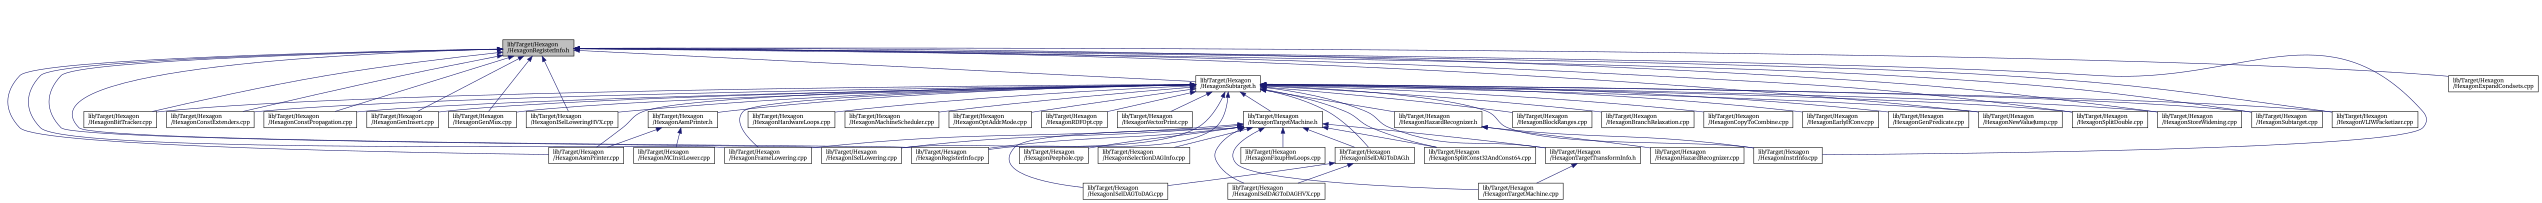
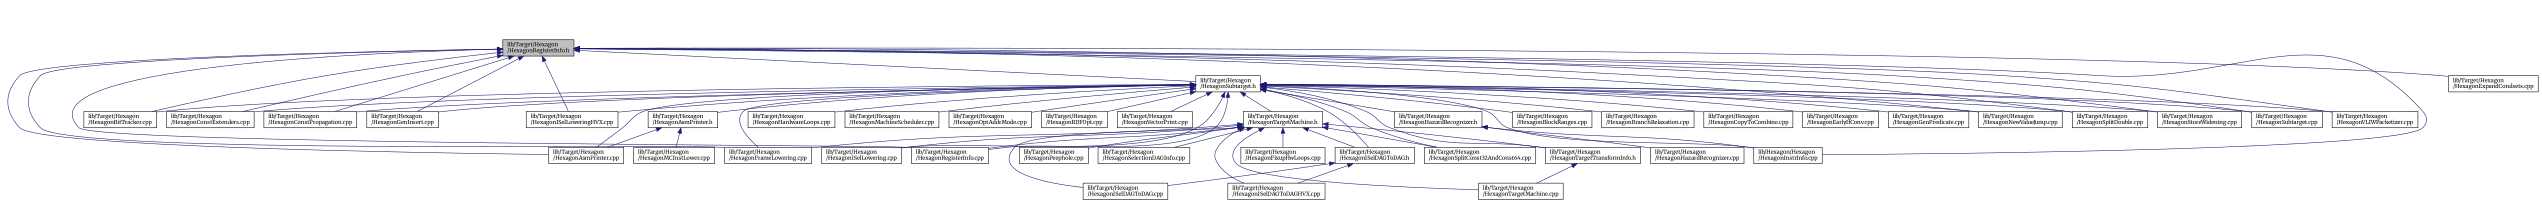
(482, 120) -> none
(68, 129) -> none
(1788, 155) -> (1788, 155)
